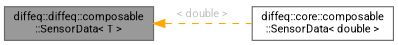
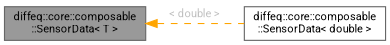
(79, 24) -> (75, 24)
